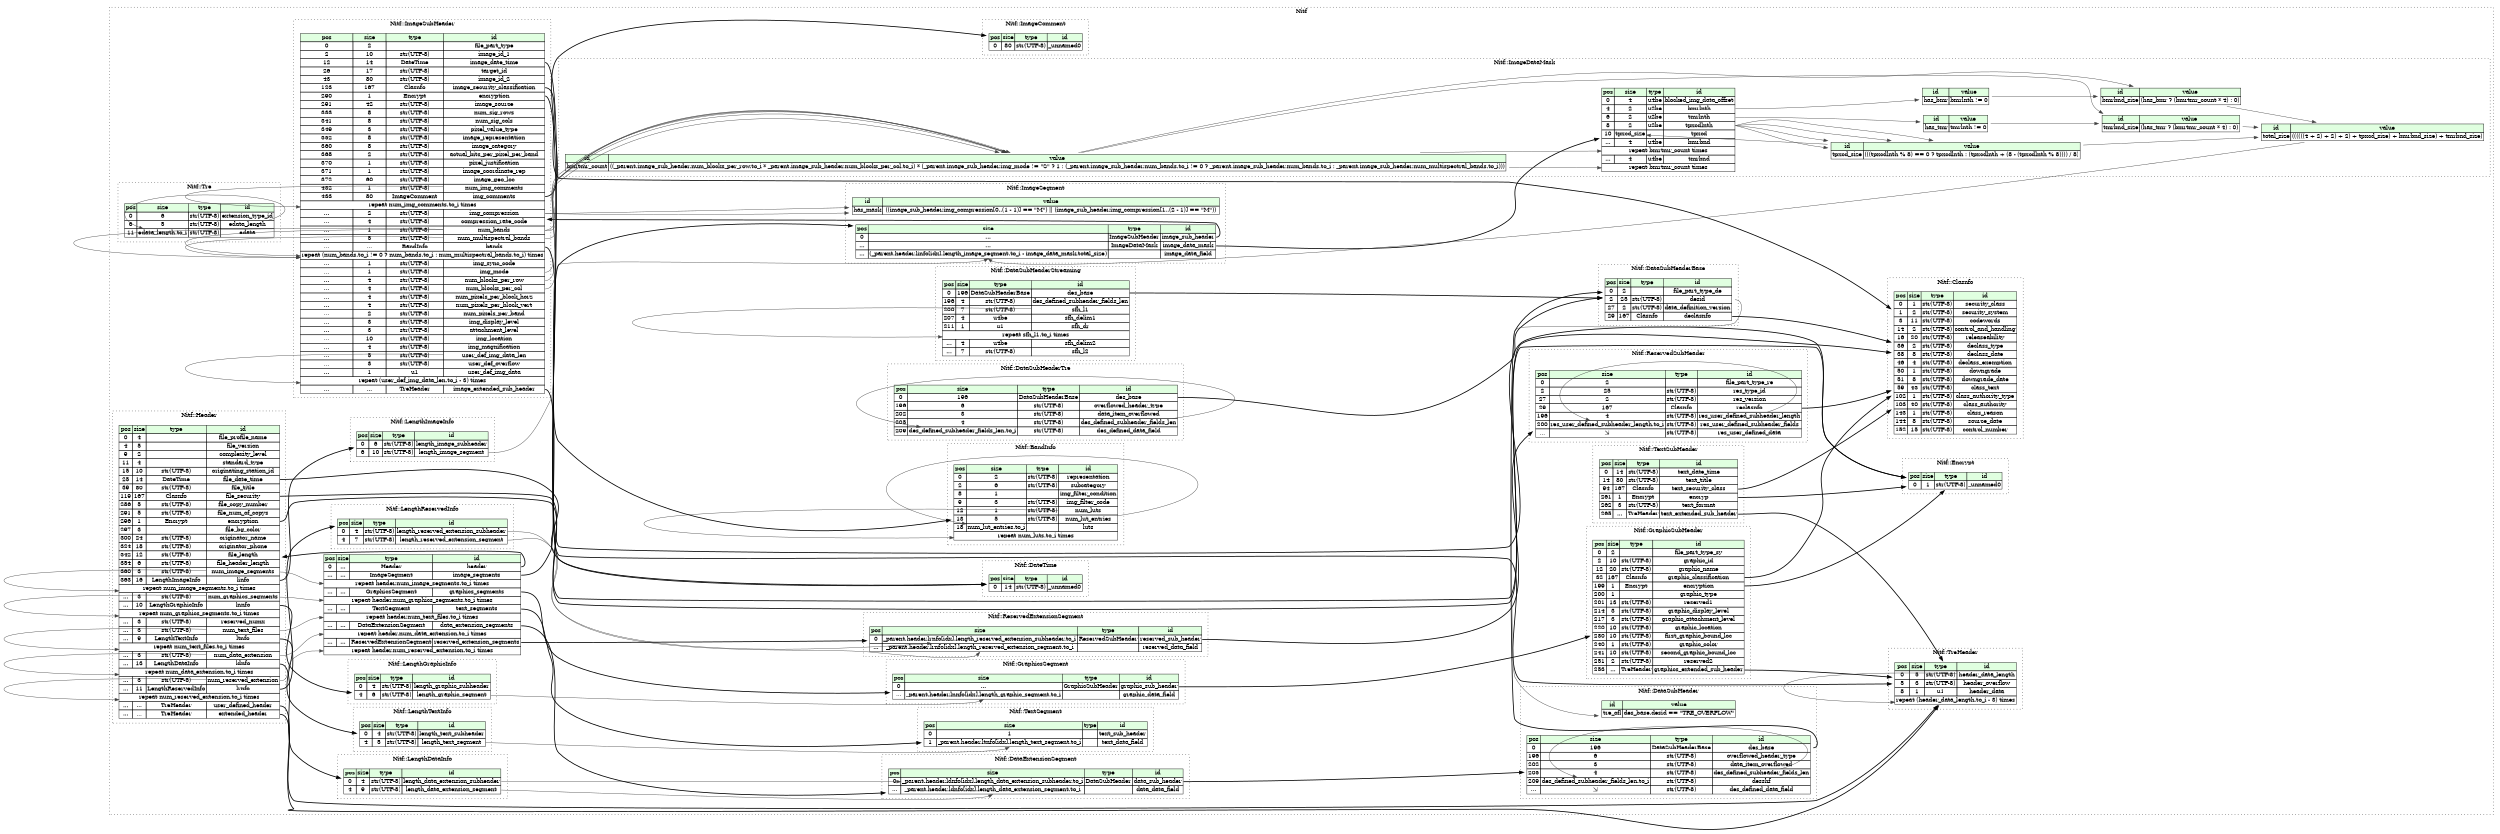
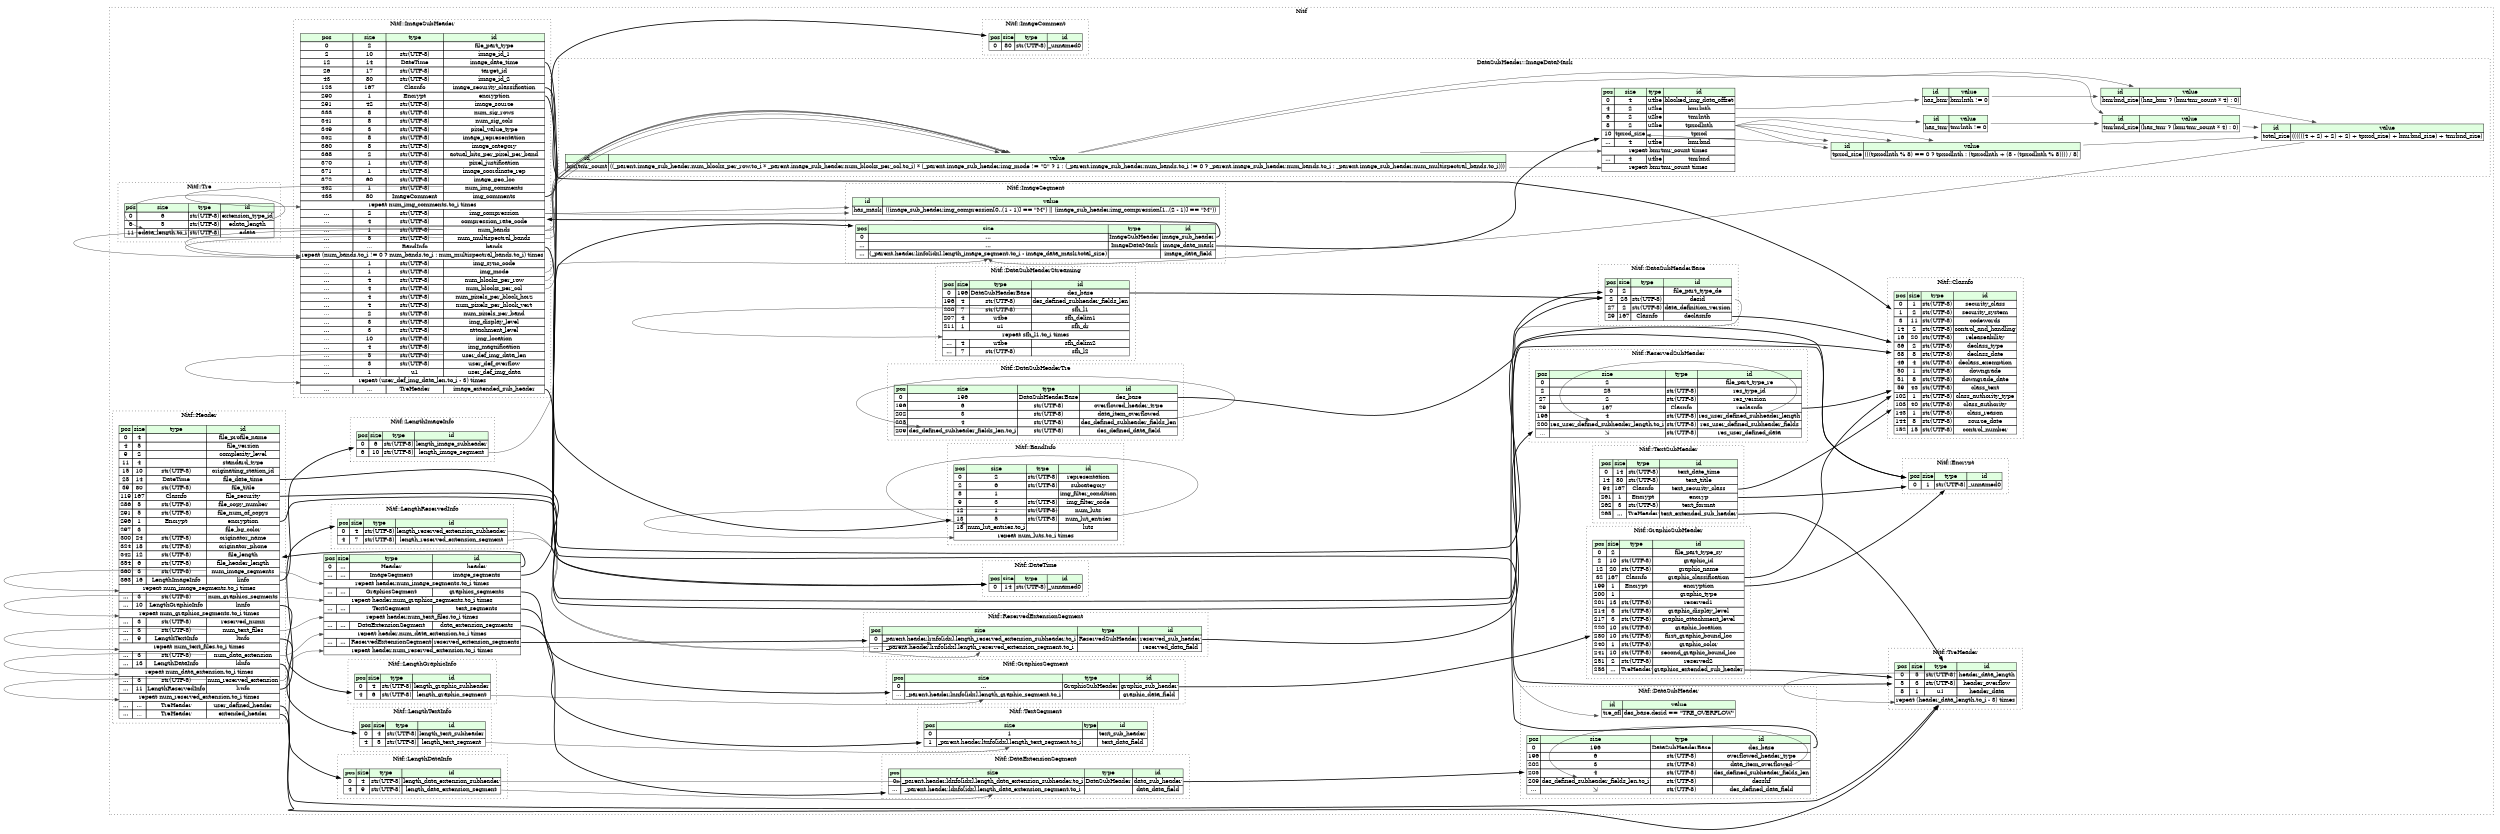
(1524, 63) -> (1524, 63)
